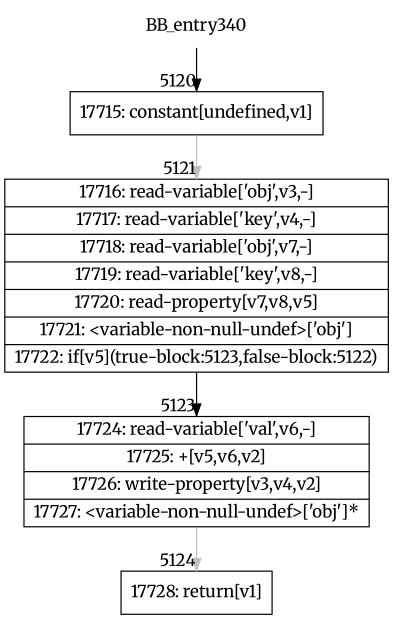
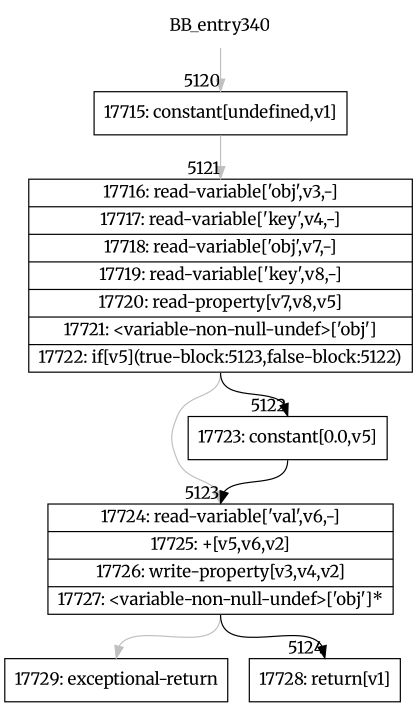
(197, 63) -> (221, 63)
(197, 388) -> (172, 432)
none -> (288, 438)
(197, 543) -> (267, 637)
none -> (116, 680)
